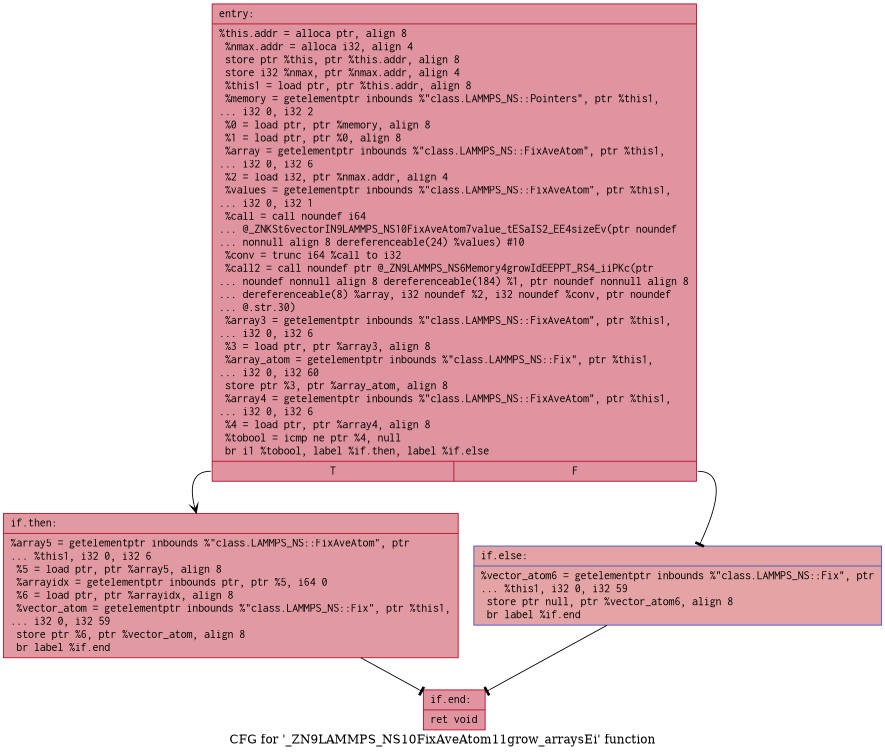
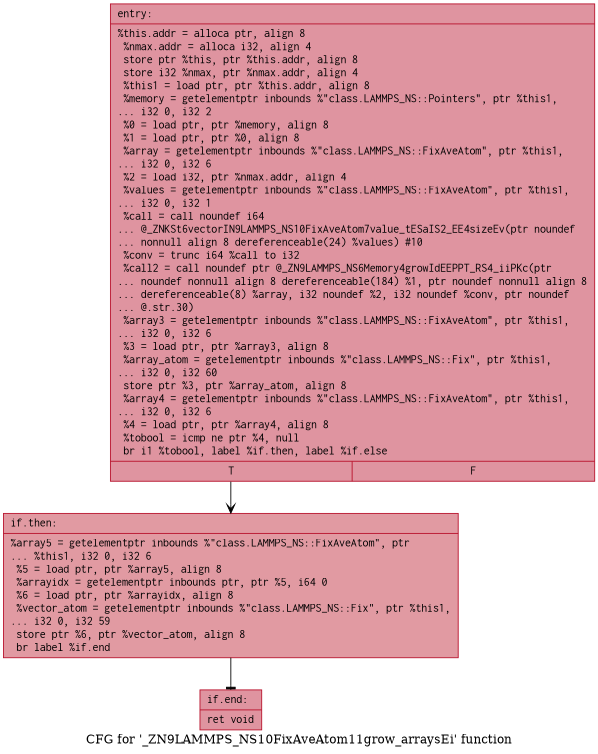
(678, 586) -> none
